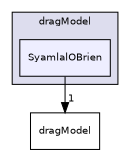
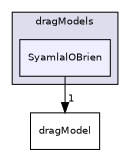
(65, 22) -> (65, 22)
